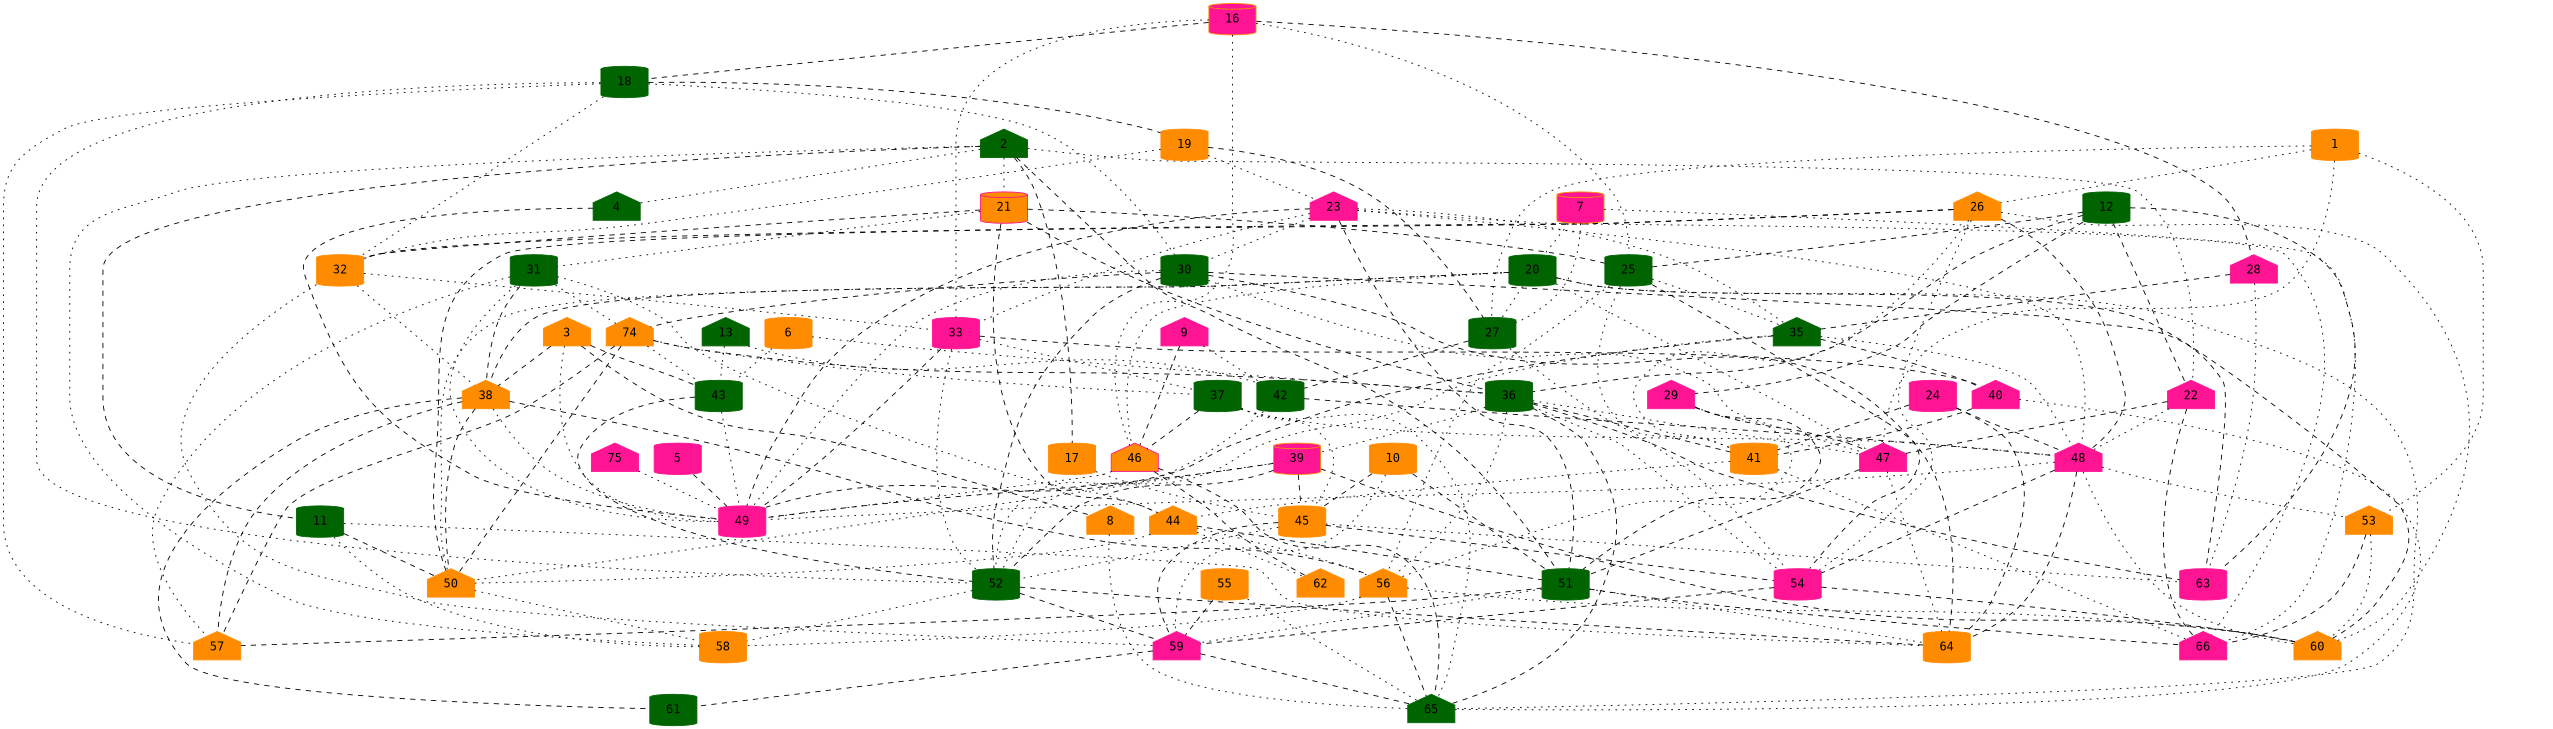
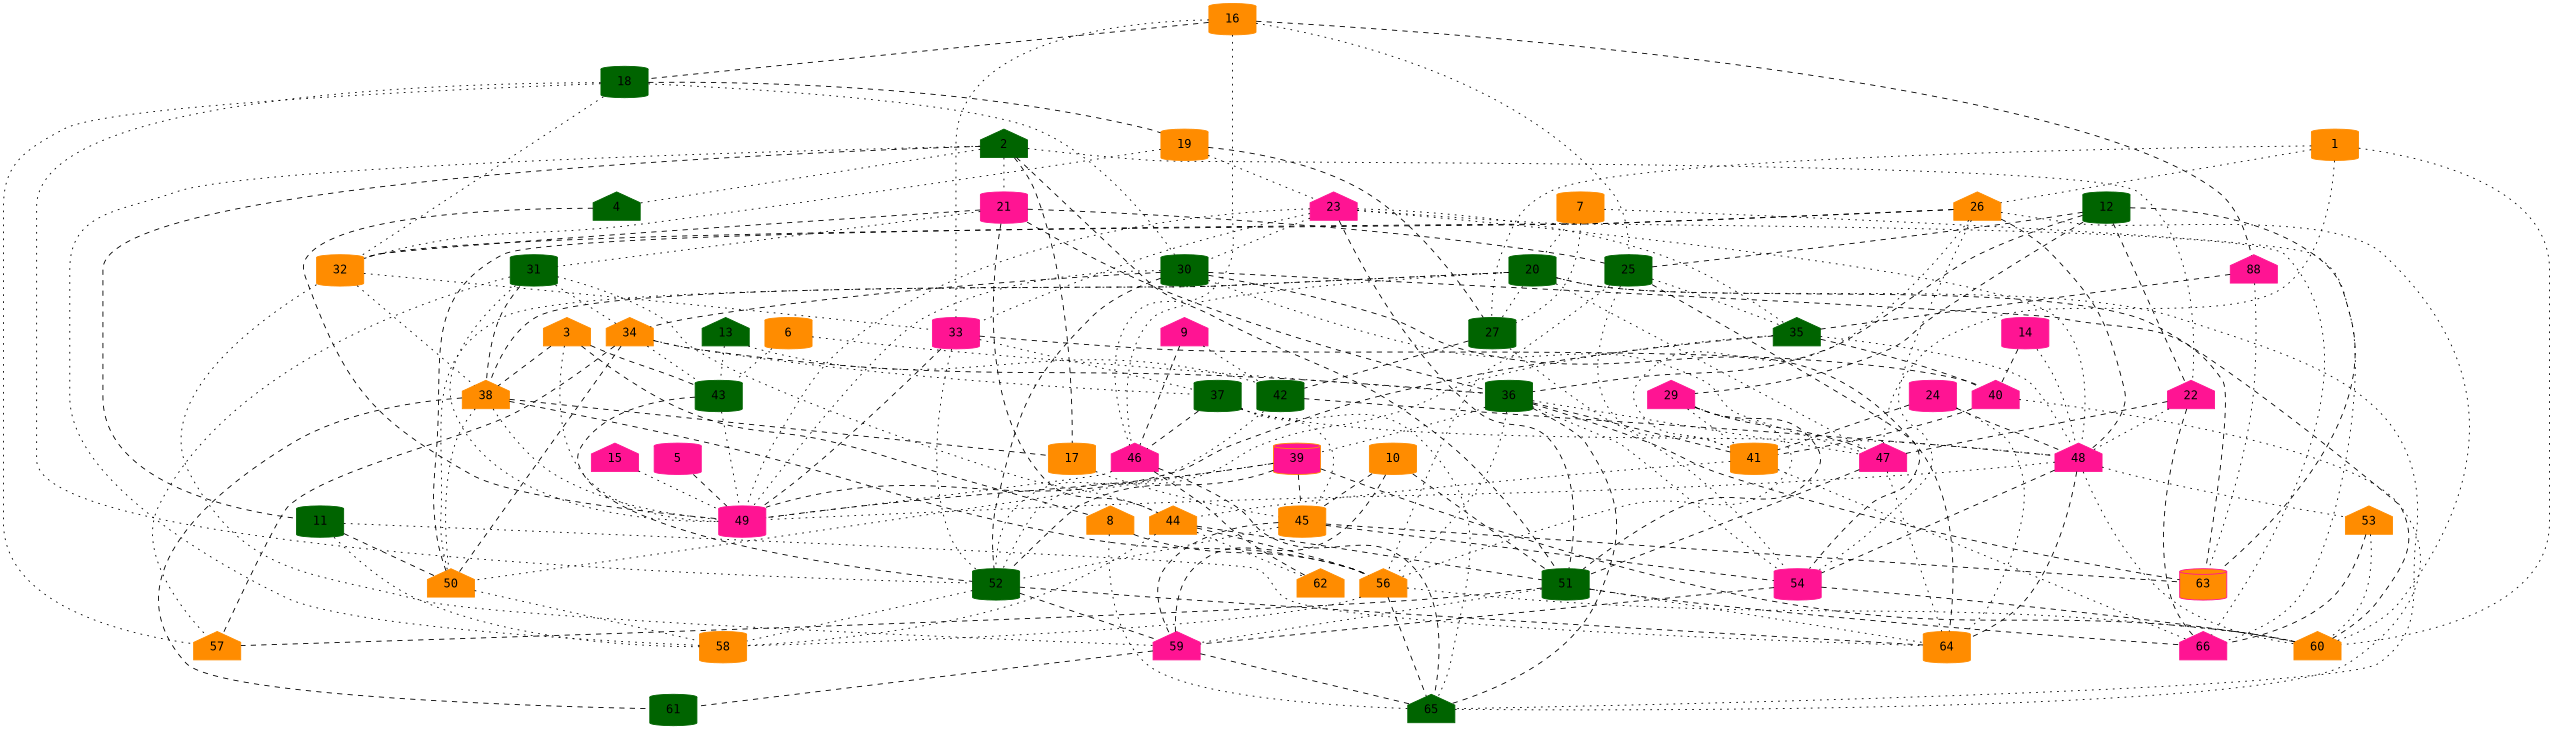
(1232, 19) -> (1232, 19)
(1004, 208) -> (1004, 208)
(1580, 208) -> (1580, 208)
(2254, 270) -> (2254, 270)
(976, 272) -> (976, 272)
(2483, 323) -> (2550, 405)
(630, 333) -> (630, 333)
none -> (2025, 333)
none -> (1705, 422)
(615, 459) -> (615, 459)
(1135, 459) -> (1135, 459)
(295, 474) -> (765, 426)
(447, 486) -> (447, 486)
(2023, 512) -> (2023, 512)
(1327, 540) -> (1327, 540)
(1262, 544) -> (1262, 544)
(1731, 552) -> (1731, 552)
none -> (1251, 553)
(814, 571) -> (981, 613)
(1225, 584) -> none
(2203, 584) -> (2203, 584)
